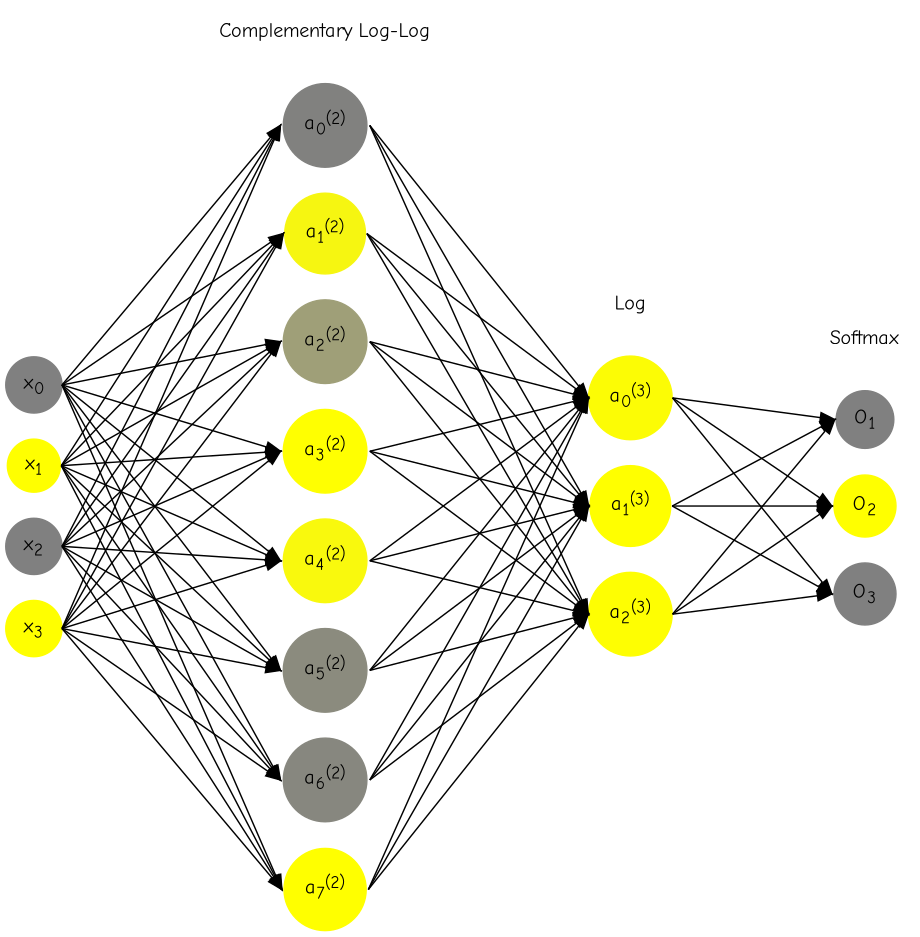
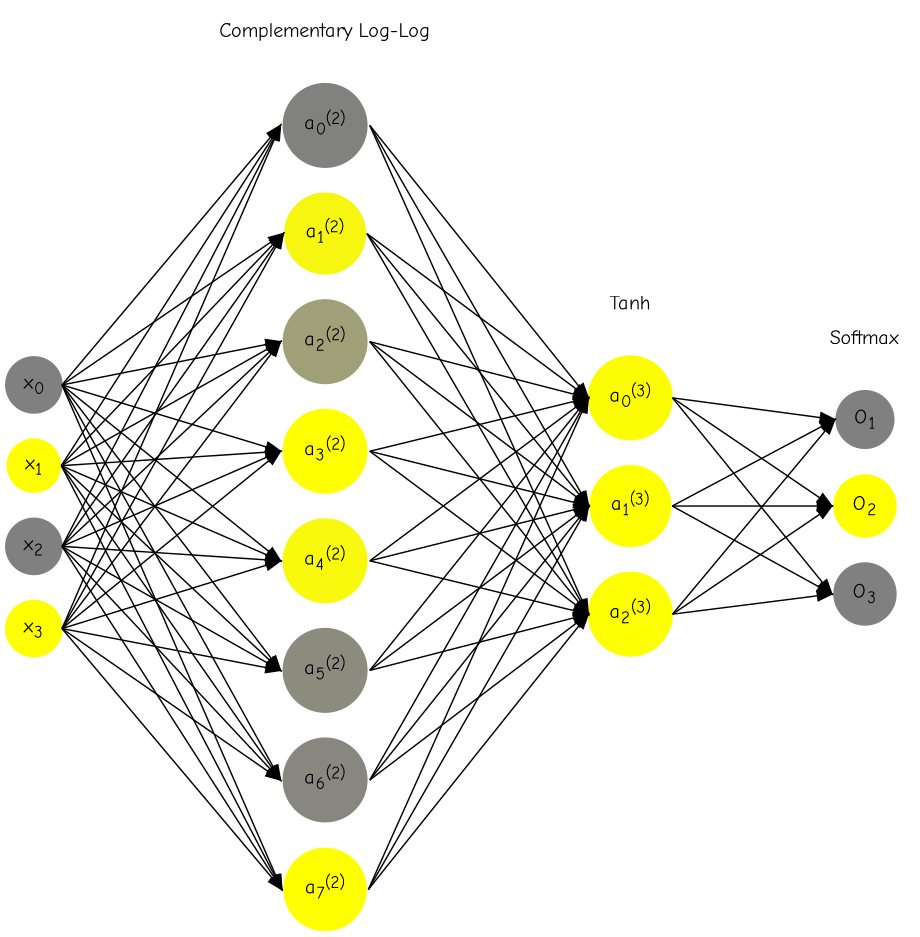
(630, 304) -> (630, 304)
